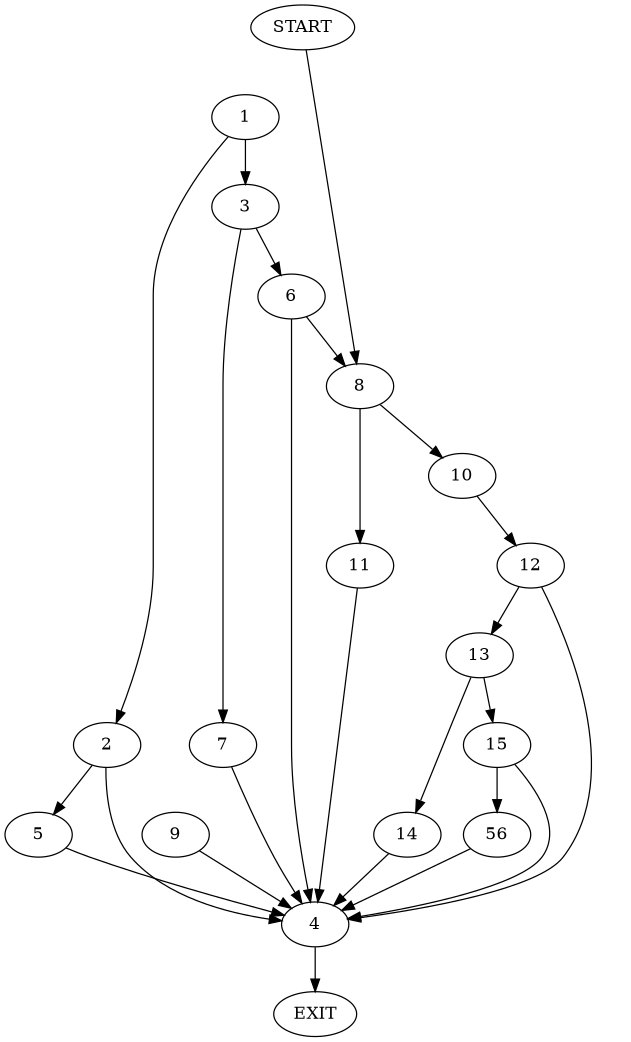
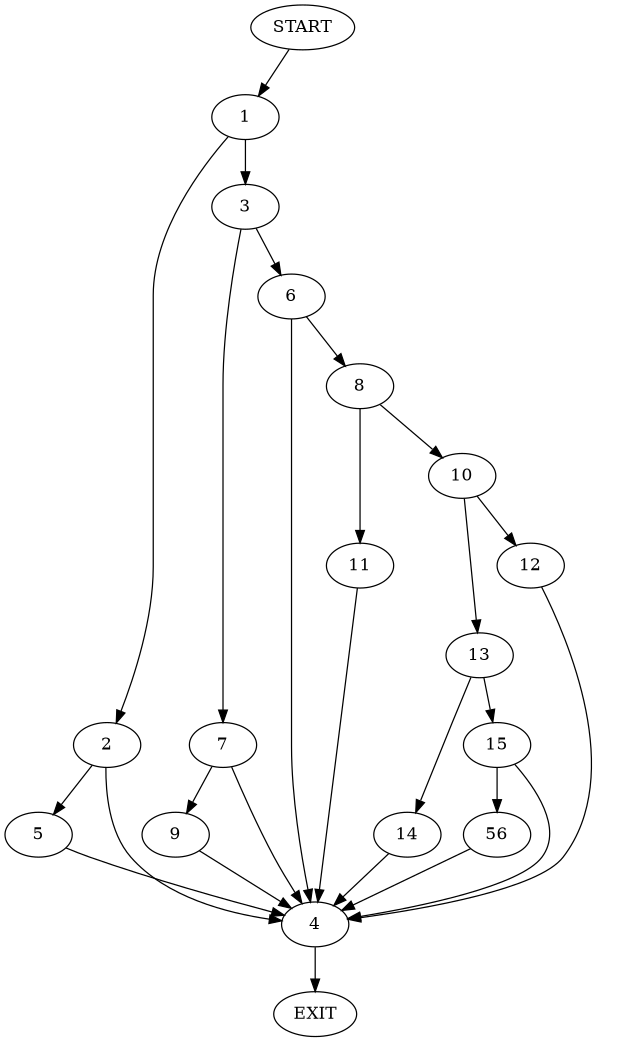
(330, 201) -> (277, 67)
(508, 605) -> (470, 559)
none -> (202, 784)
